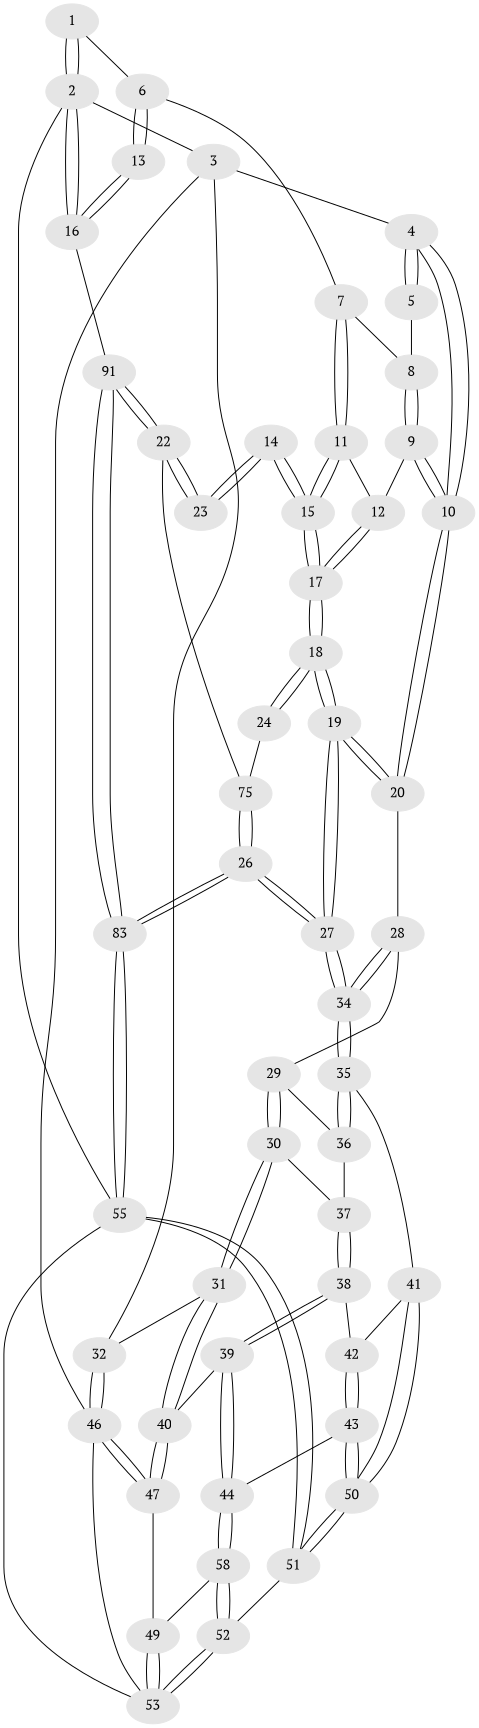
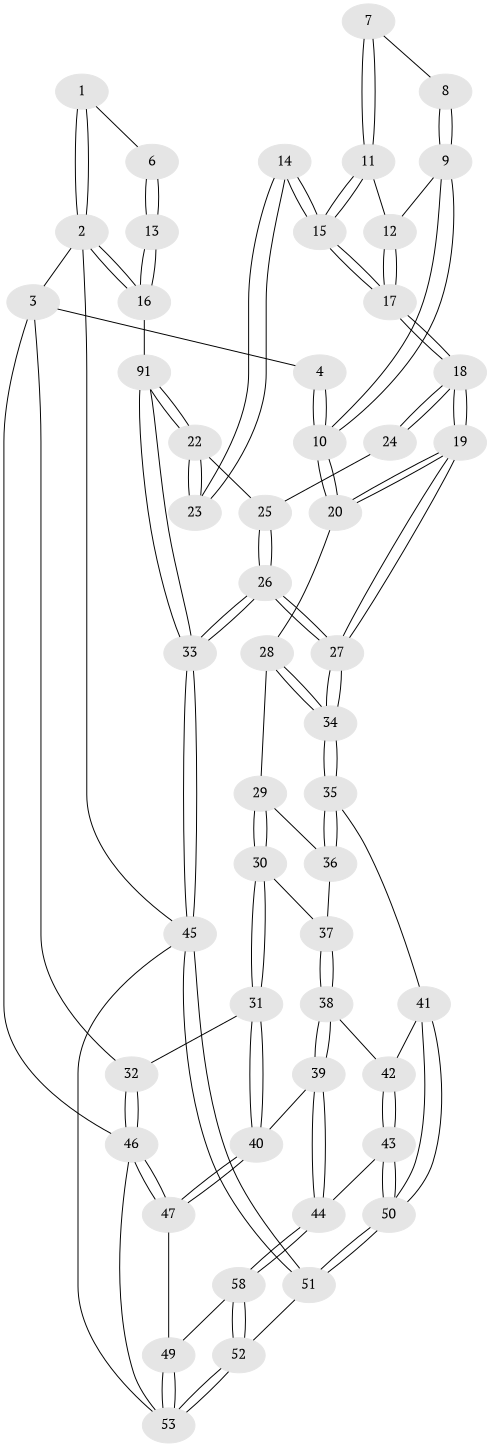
(273, 171) -> none
(411, 302) -> none
(246, 794) -> (265, 513)
(120, 934) -> (190, 653)
(120, 1215) -> (190, 934)
